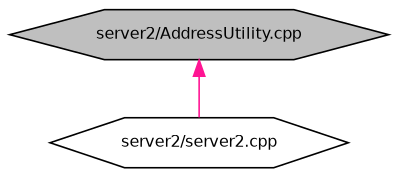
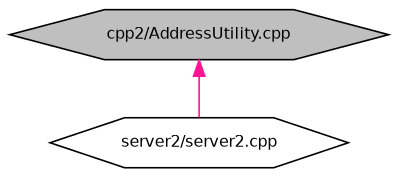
(199, 35) -> (199, 35)
